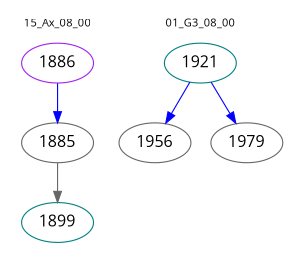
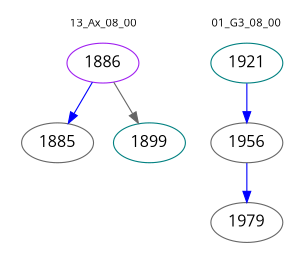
(58, 24) -> (103, 24)
(221, 98) -> (247, 177)
(58, 177) -> (123, 98)
